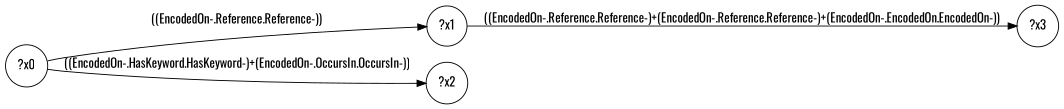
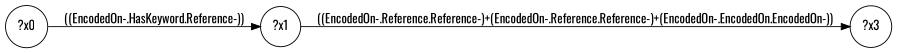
(237, 20) -> (154, 20)
(447, 83) -> none
